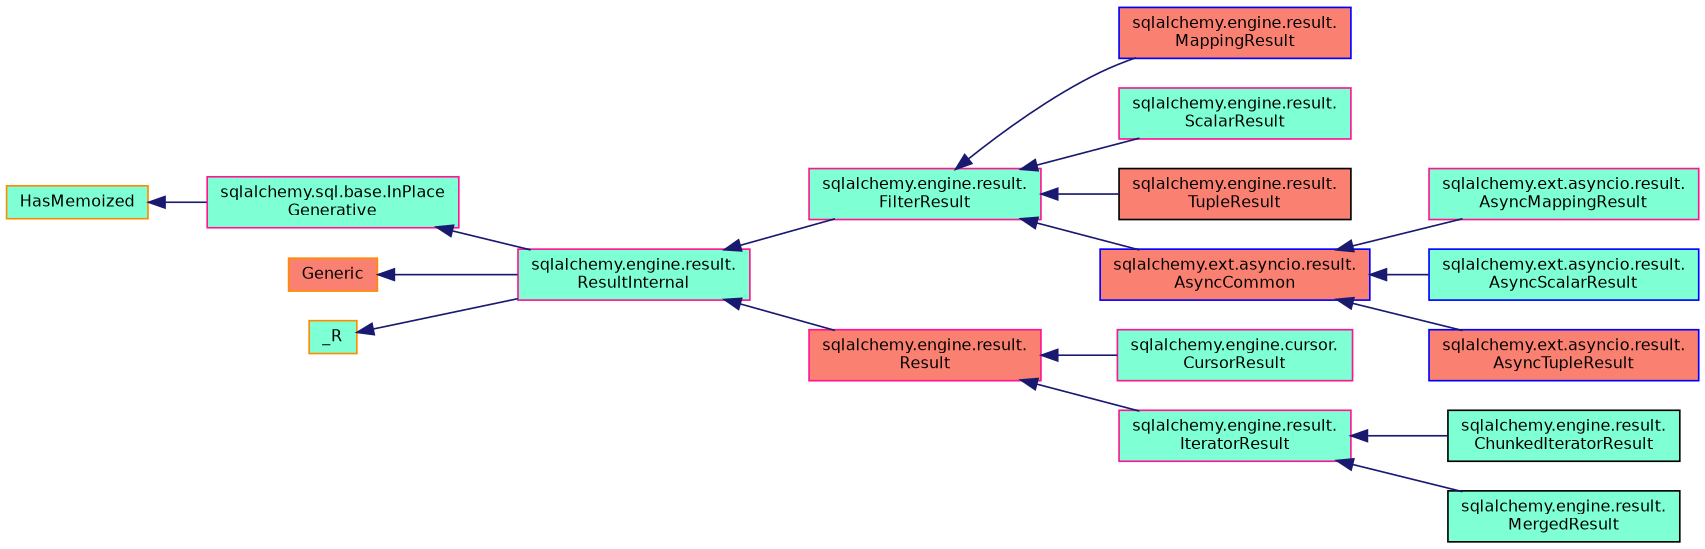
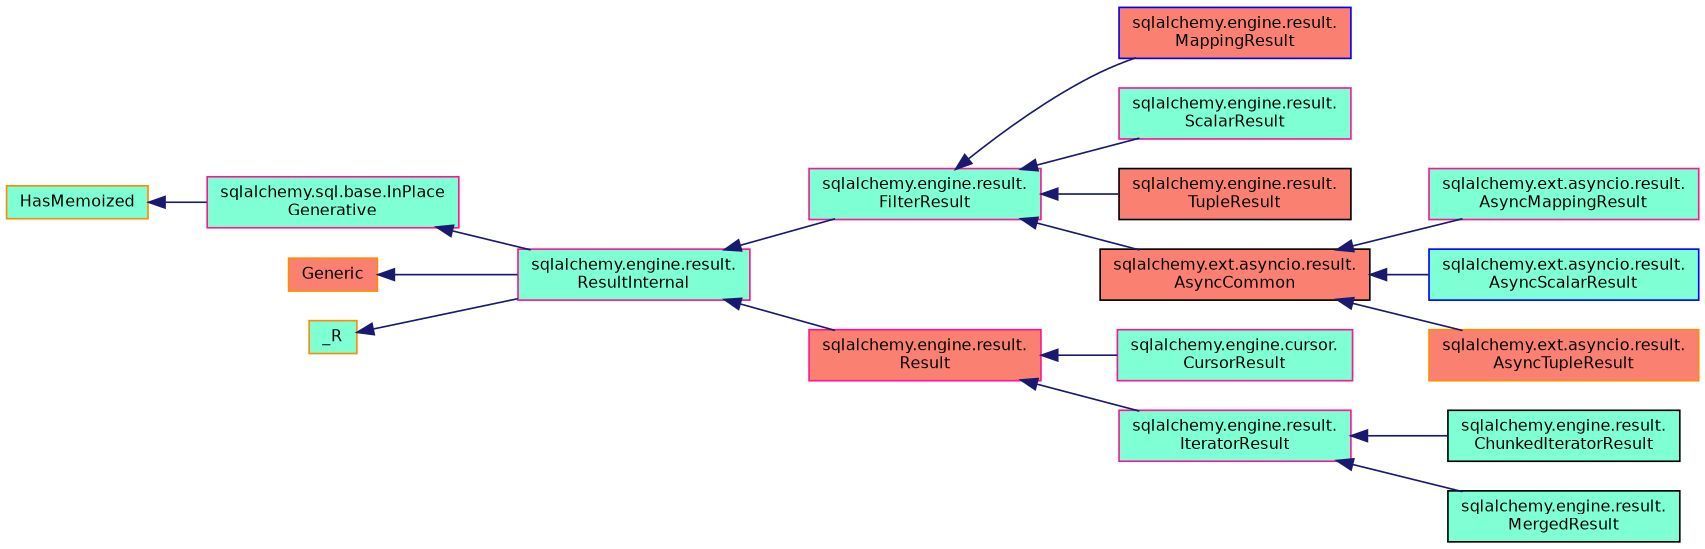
(1235, 275) -> (1235, 275)
(1564, 355) -> (1564, 355)
